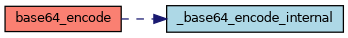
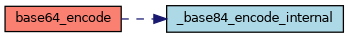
(255, 19) -> (255, 19)
